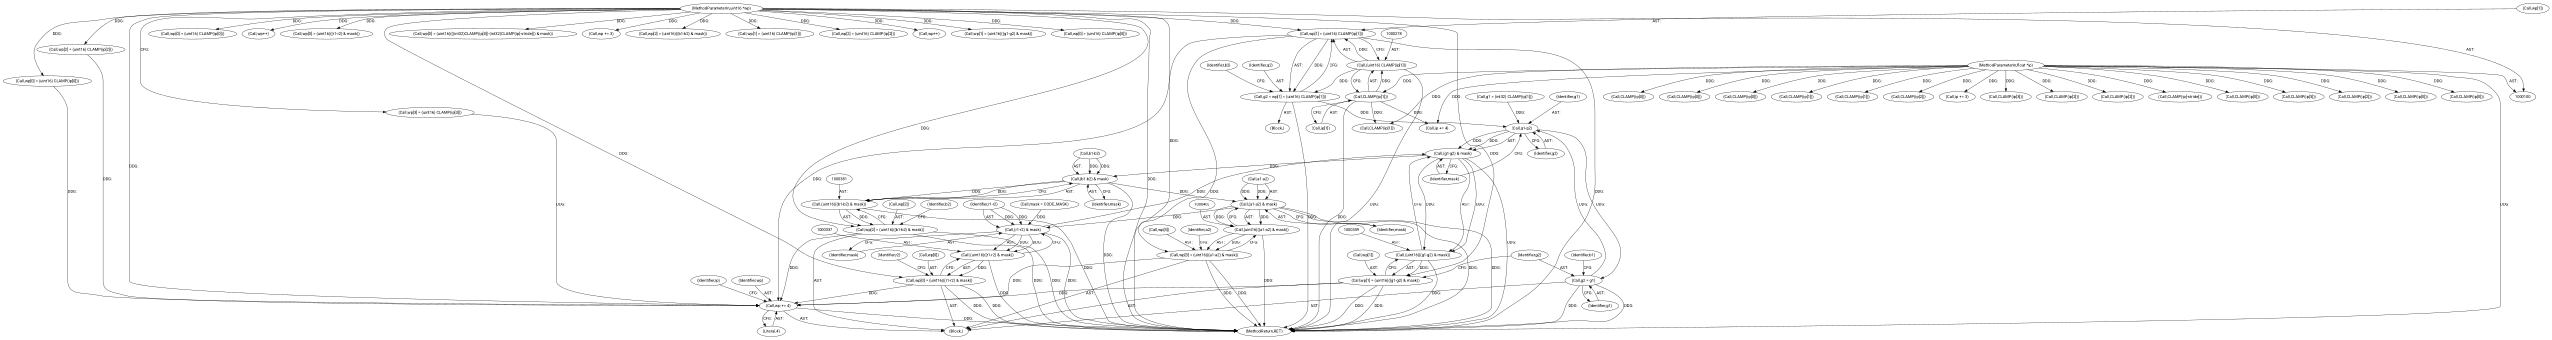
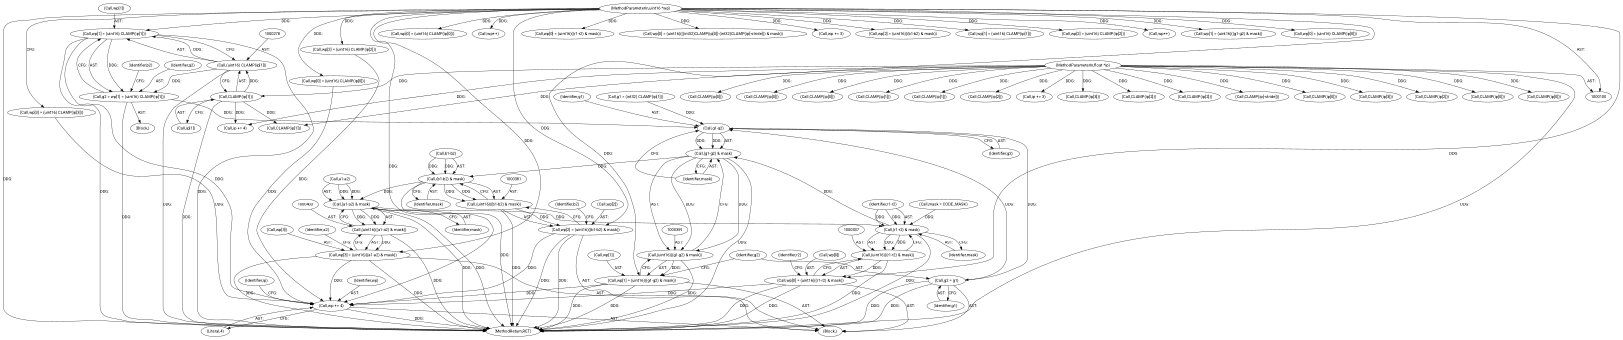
(1583, 255) -> none
